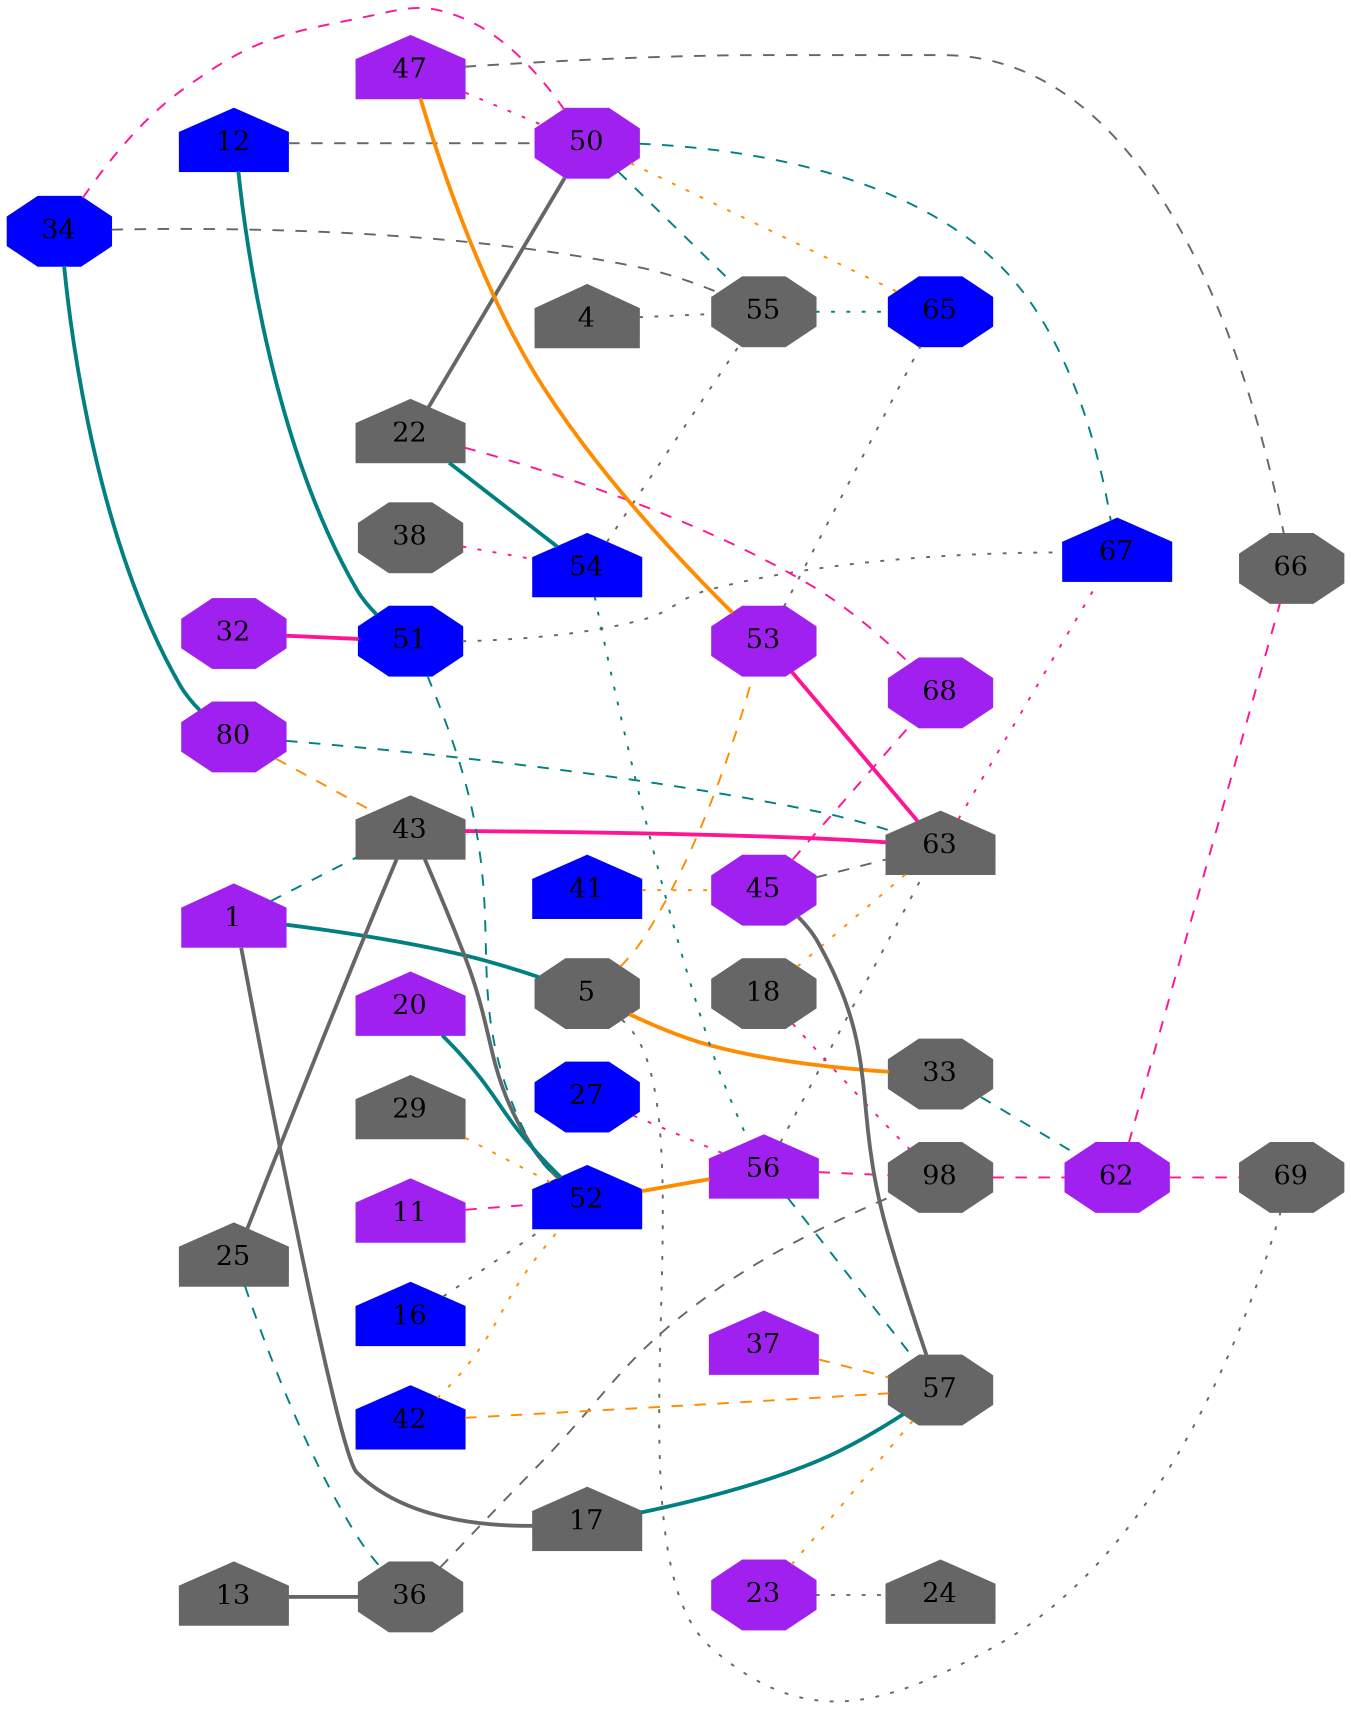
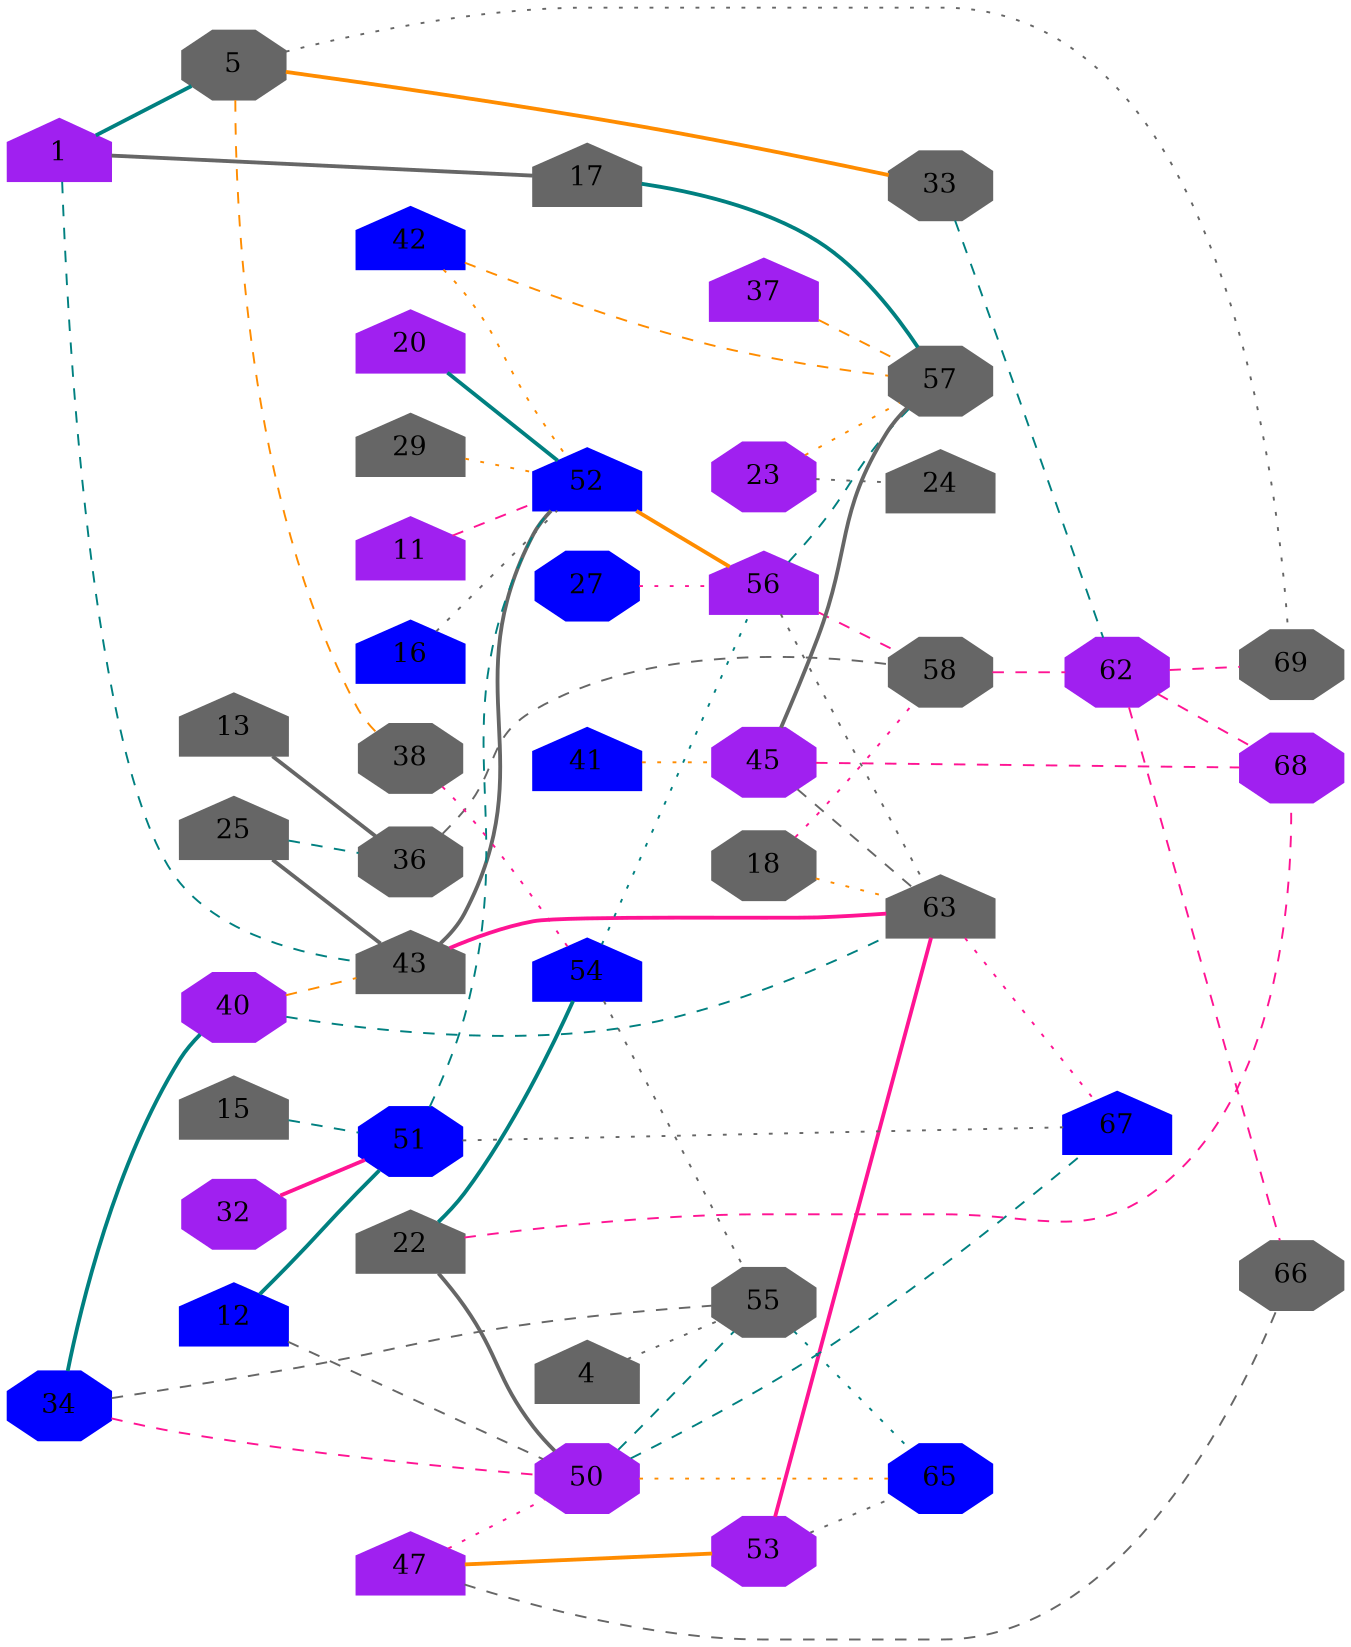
none -> (1204, 720)
(234, 737) -> (234, 1007)
(704, 820) -> (265, 426)
none -> (234, 1111)
(941, 1177) -> (941, 672)
